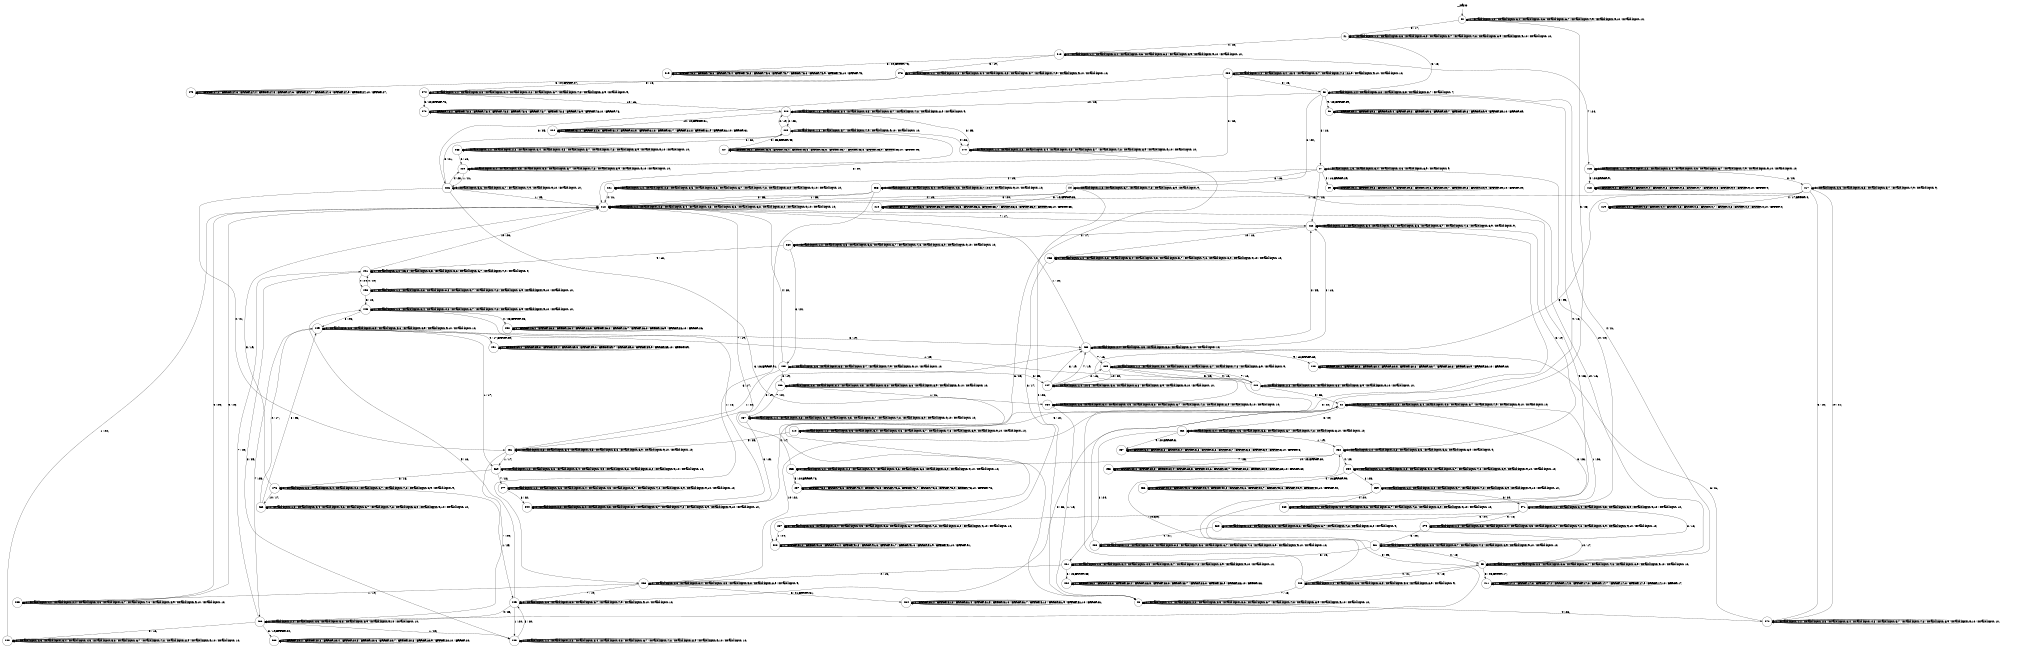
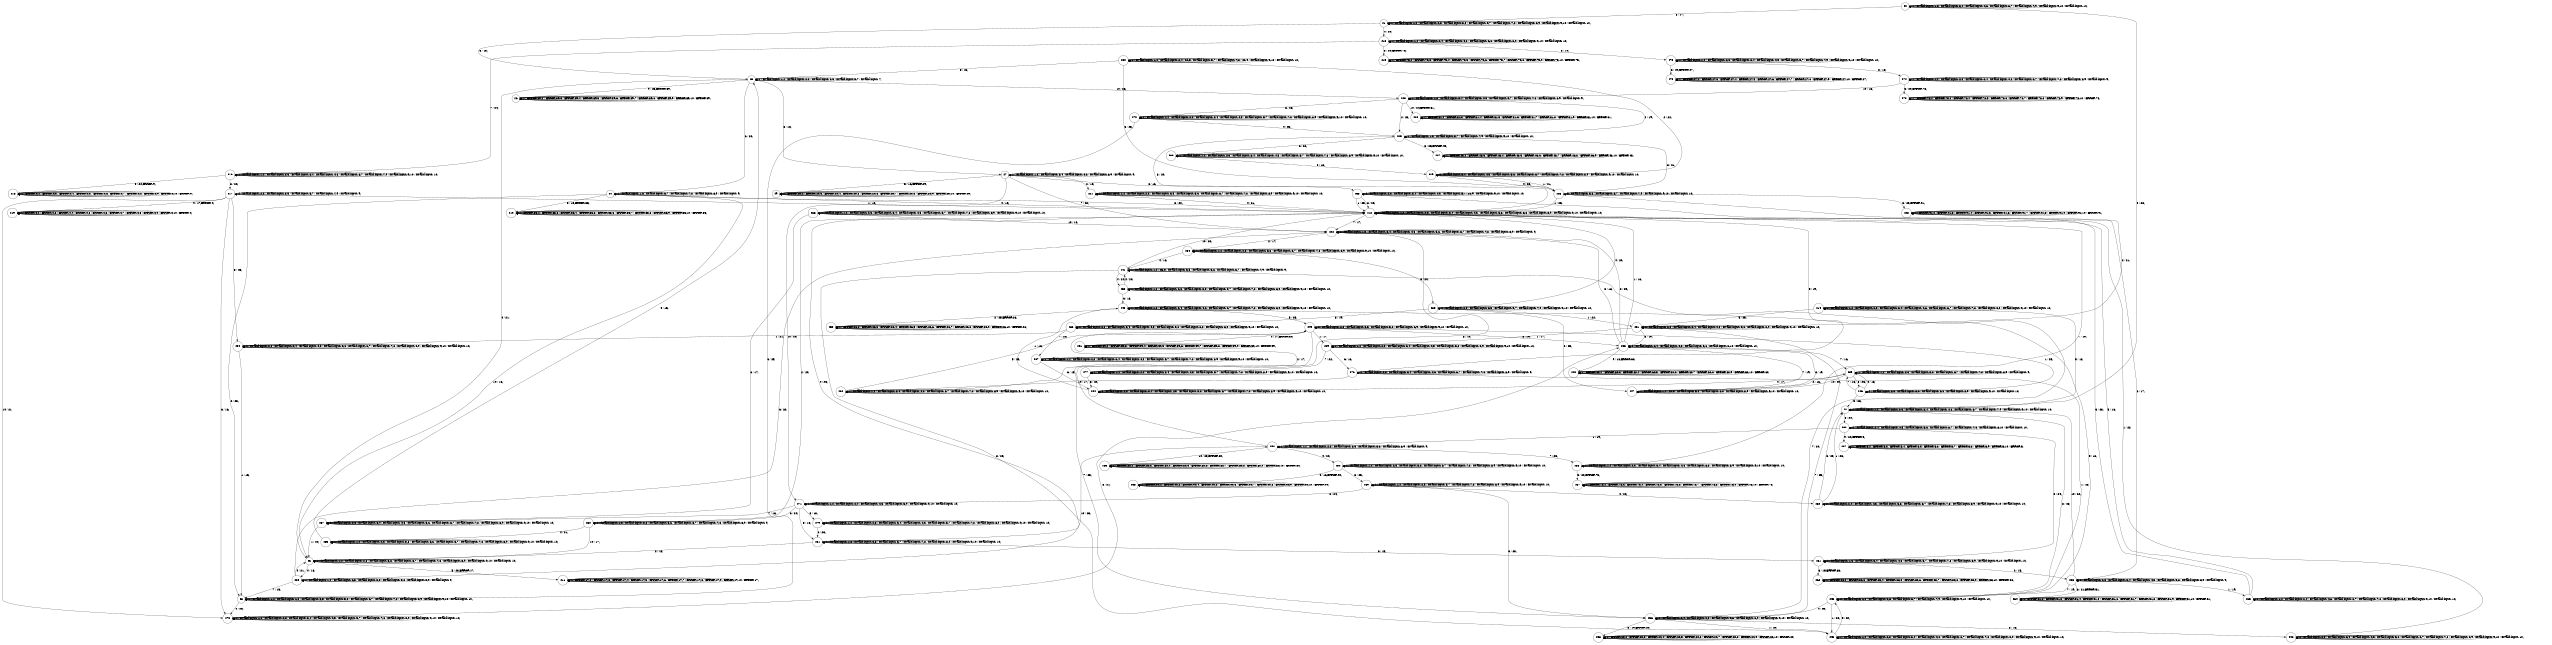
(1462, 6) -> none
(890, 133) -> (1266, 127)
none -> (842, 220)
(1181, 242) -> (1071, 224)
(1029, 420) -> (2075, 345)
(777, 535) -> (310, 540)
